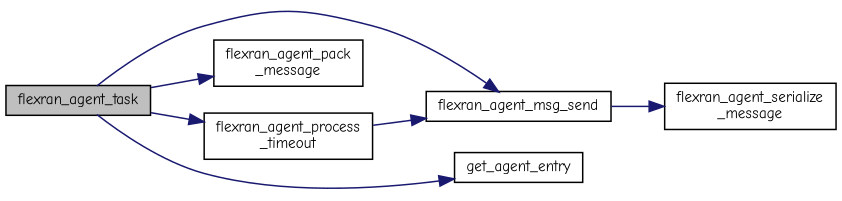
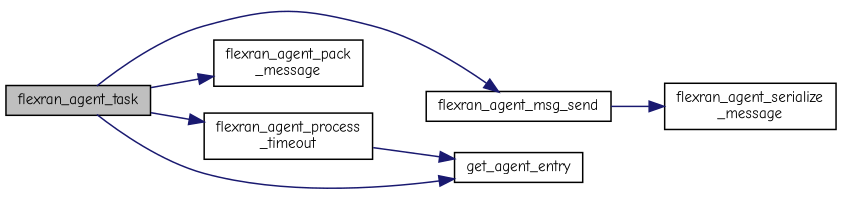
(392, 123) -> (406, 152)
